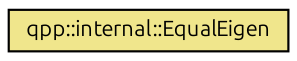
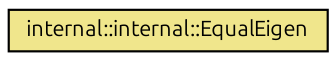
(149, 31) -> (168, 31)
